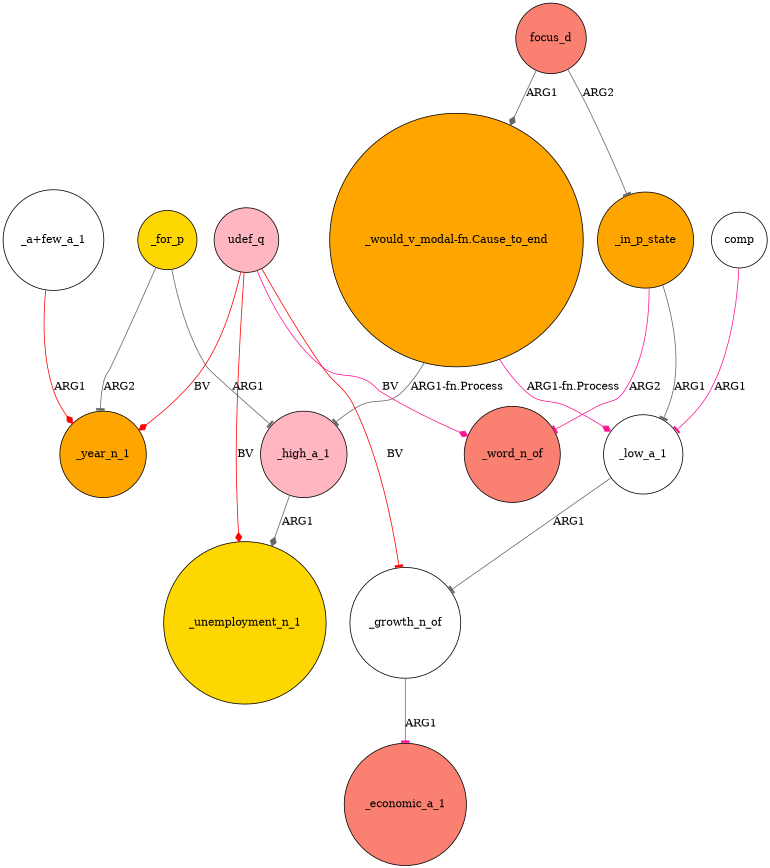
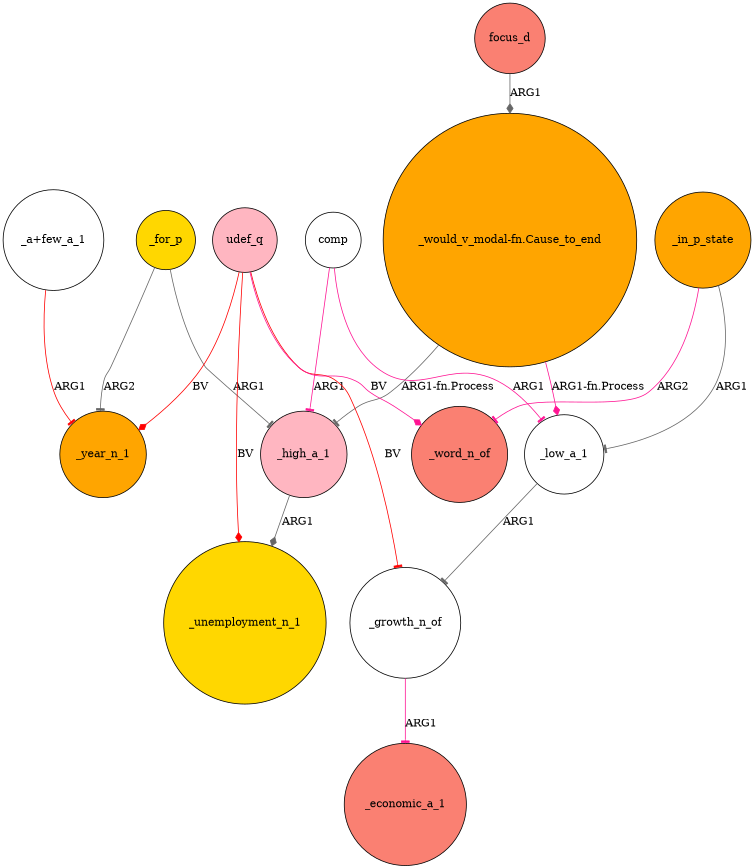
(599, 130) -> none
none -> (320, 337)
(46, 355) -> (46, 358)
